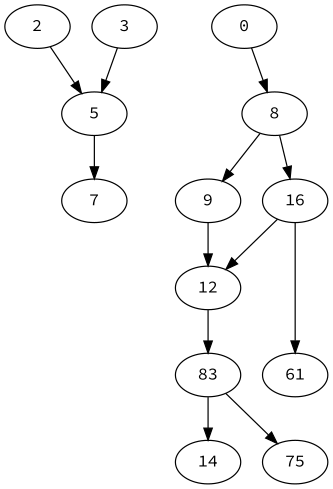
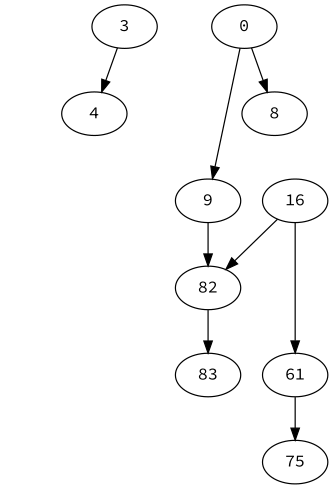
(38, 27) -> none
(94, 114) -> (94, 114)
(283, 151) -> none
(245, 152) -> (228, 107)
(94, 201) -> none
(208, 288) -> (208, 288)
(247, 414) -> (295, 413)
(208, 462) -> none
